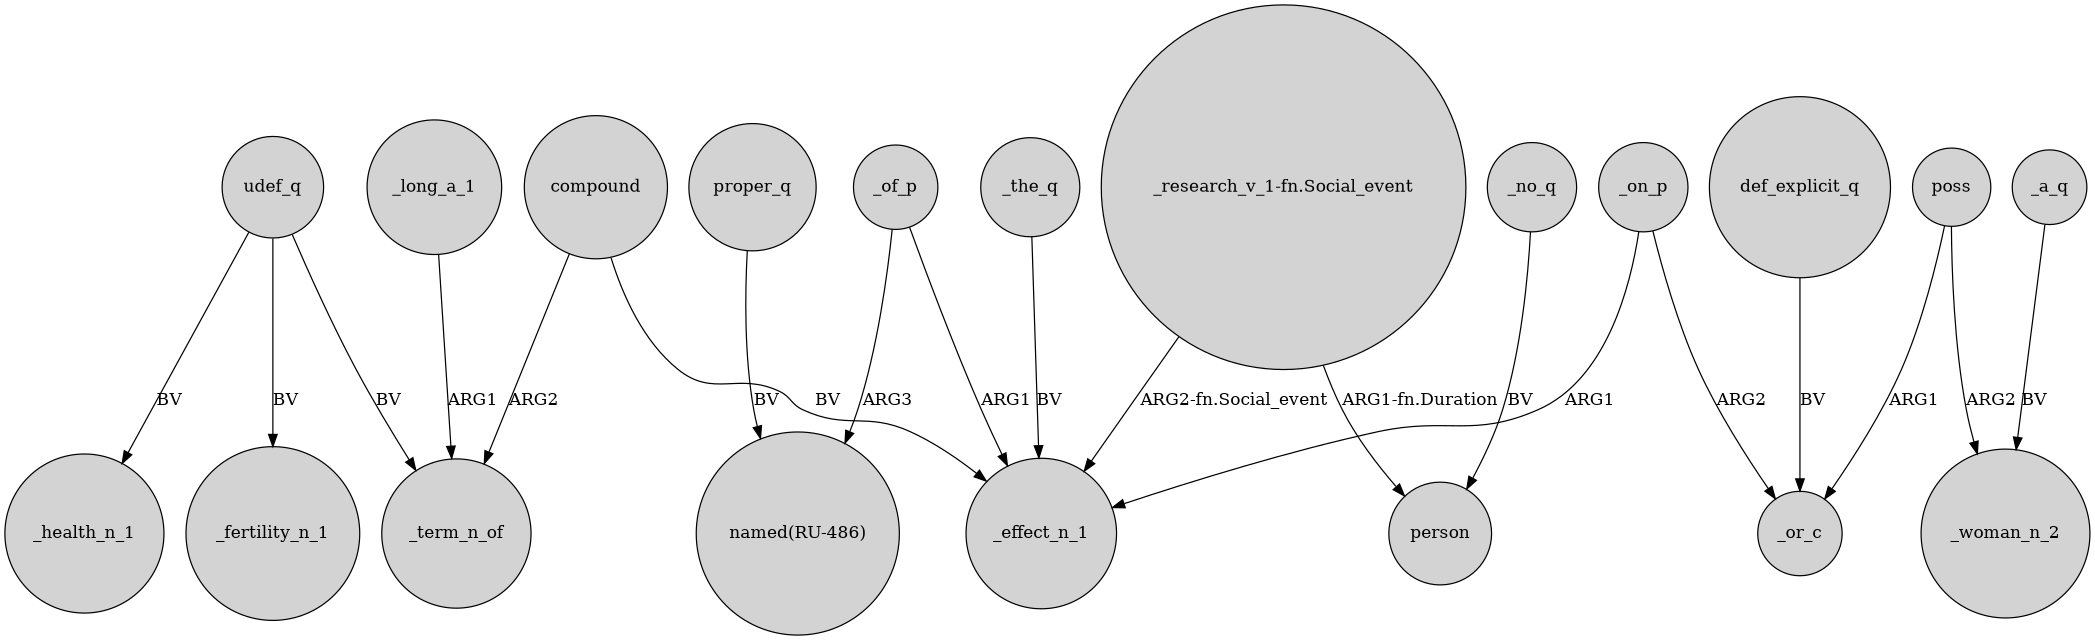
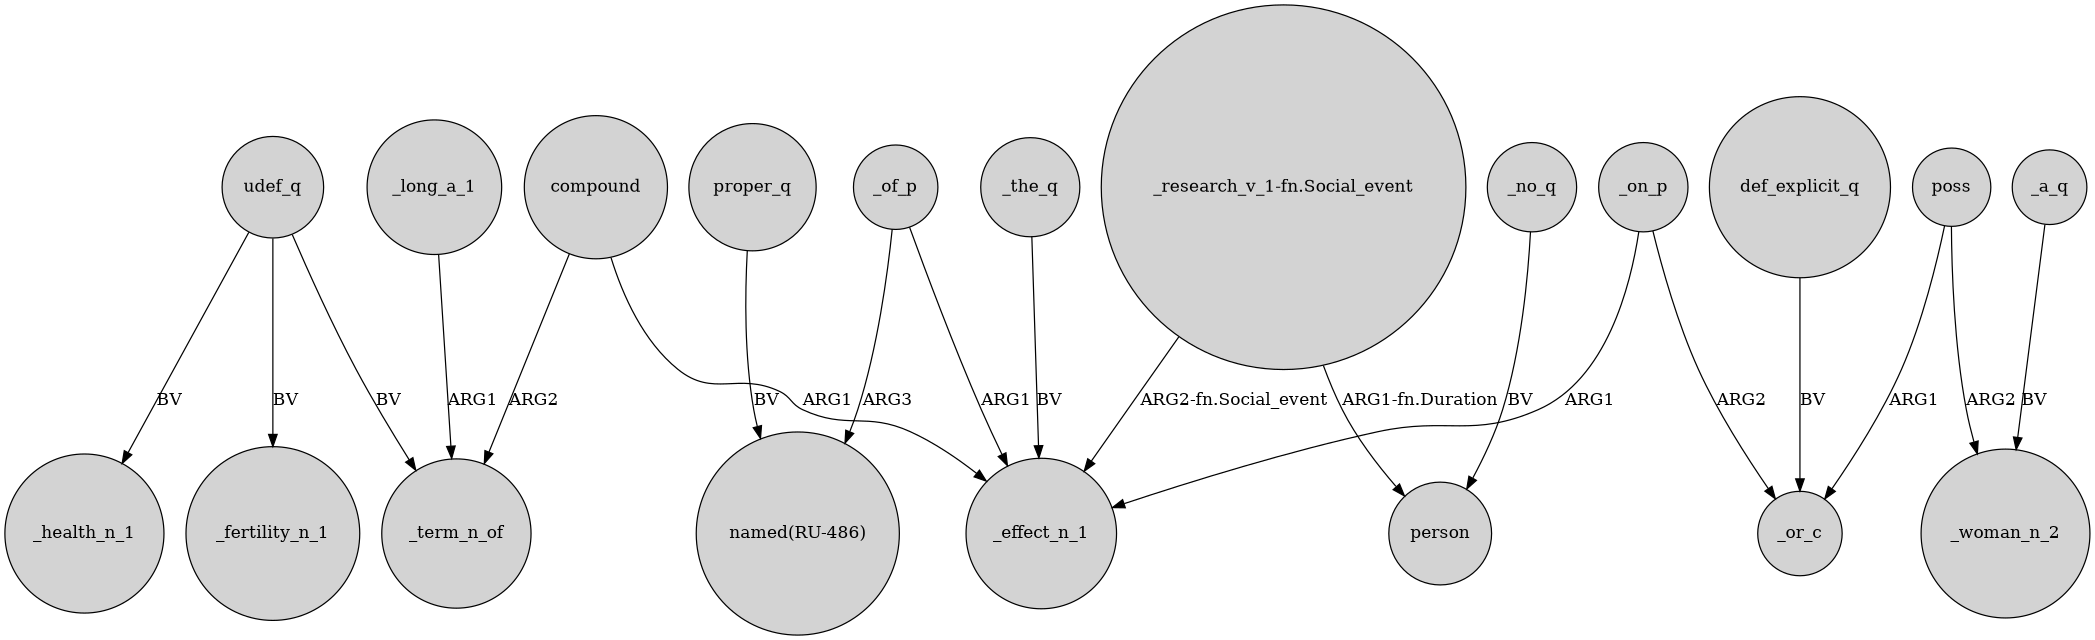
(828, 401) -> (828, 401)
